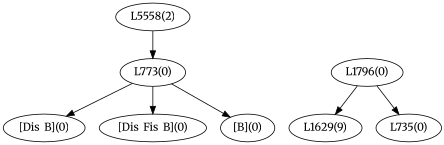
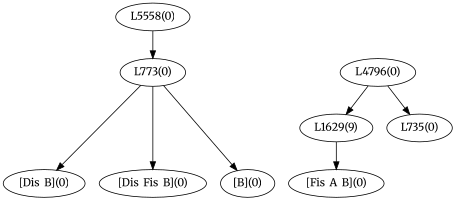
(153, 17) -> (153, 17)
(367, 72) -> (378, 72)
none -> (336, 183)
